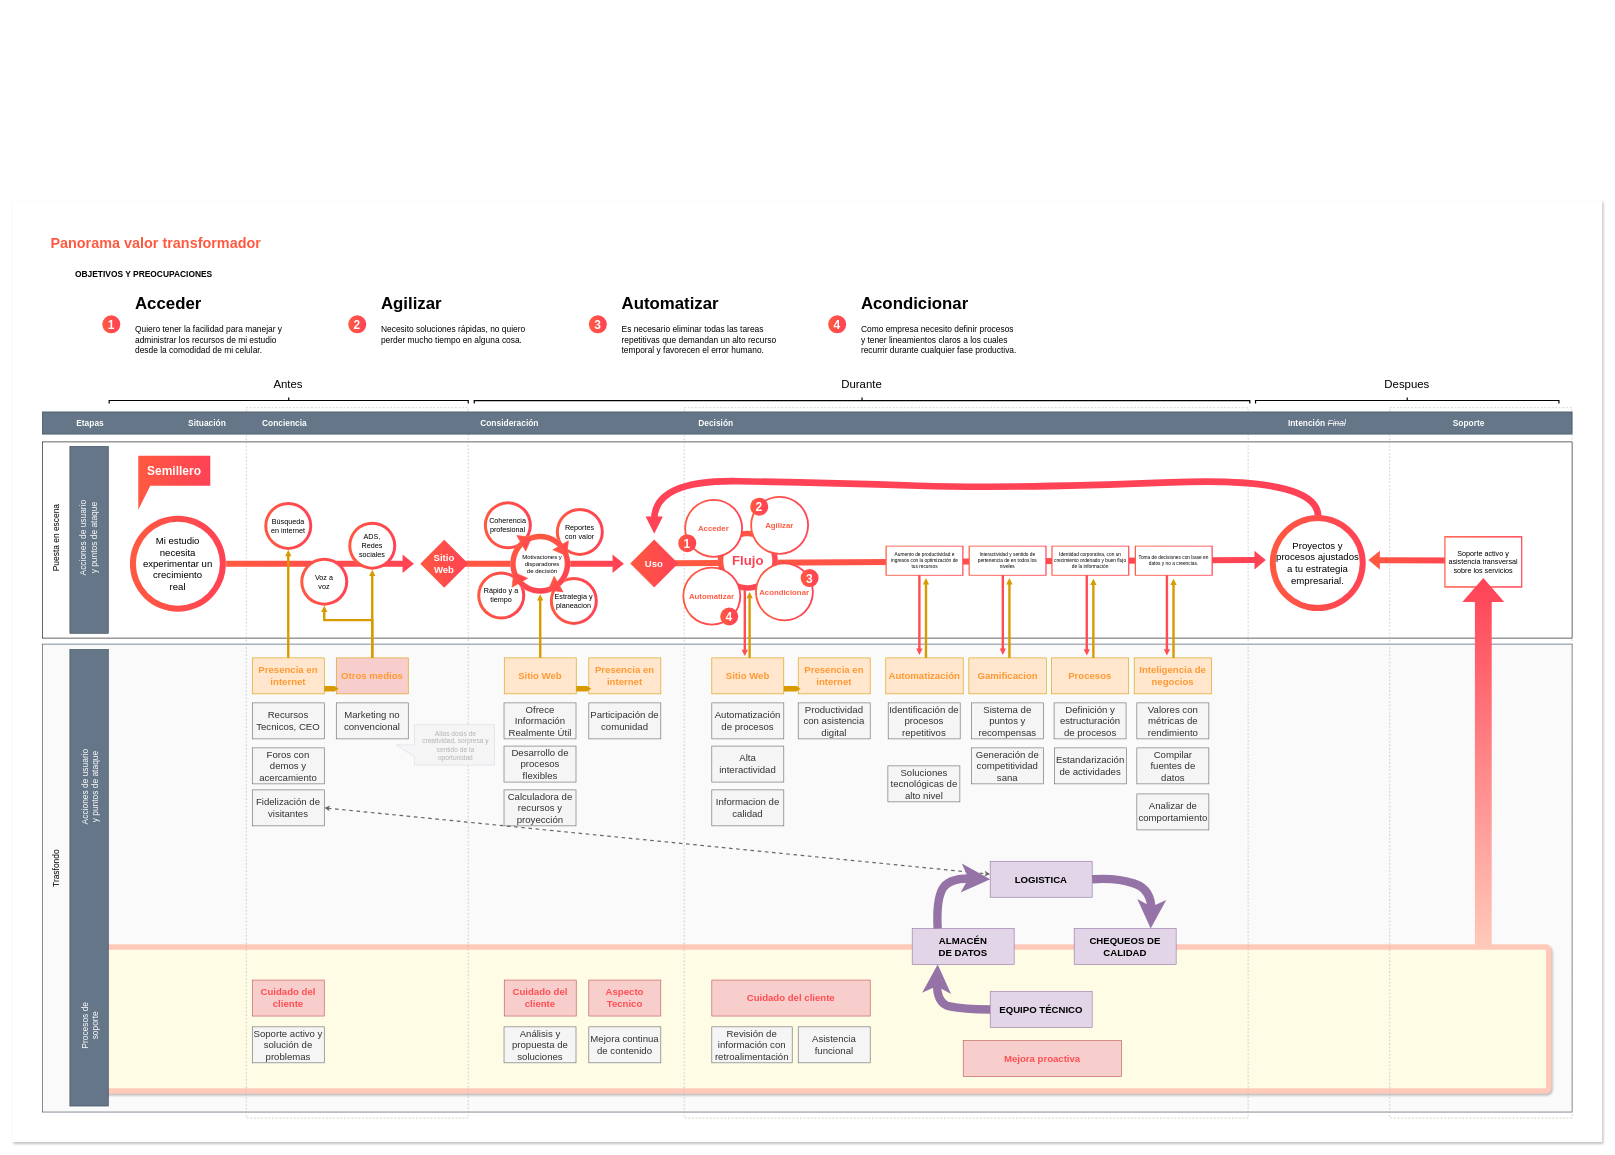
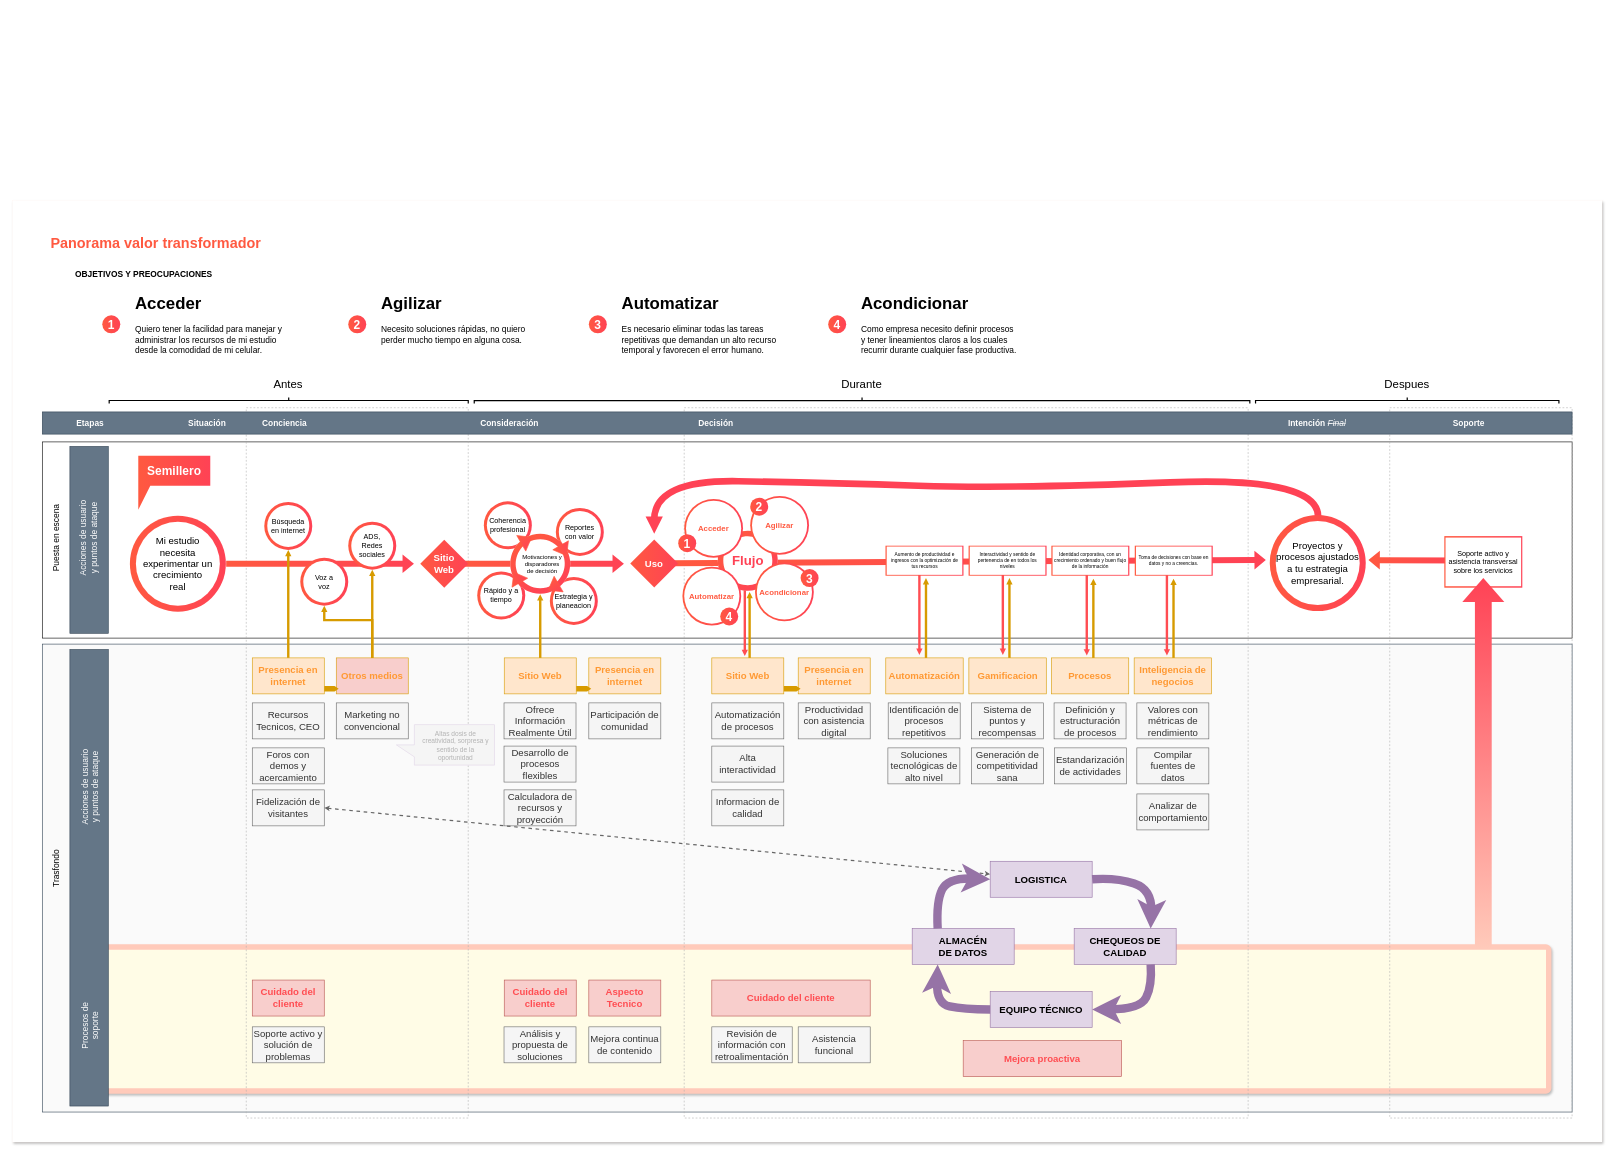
(924, 784) -> (924, 766)
none -> (1144, 1001)
